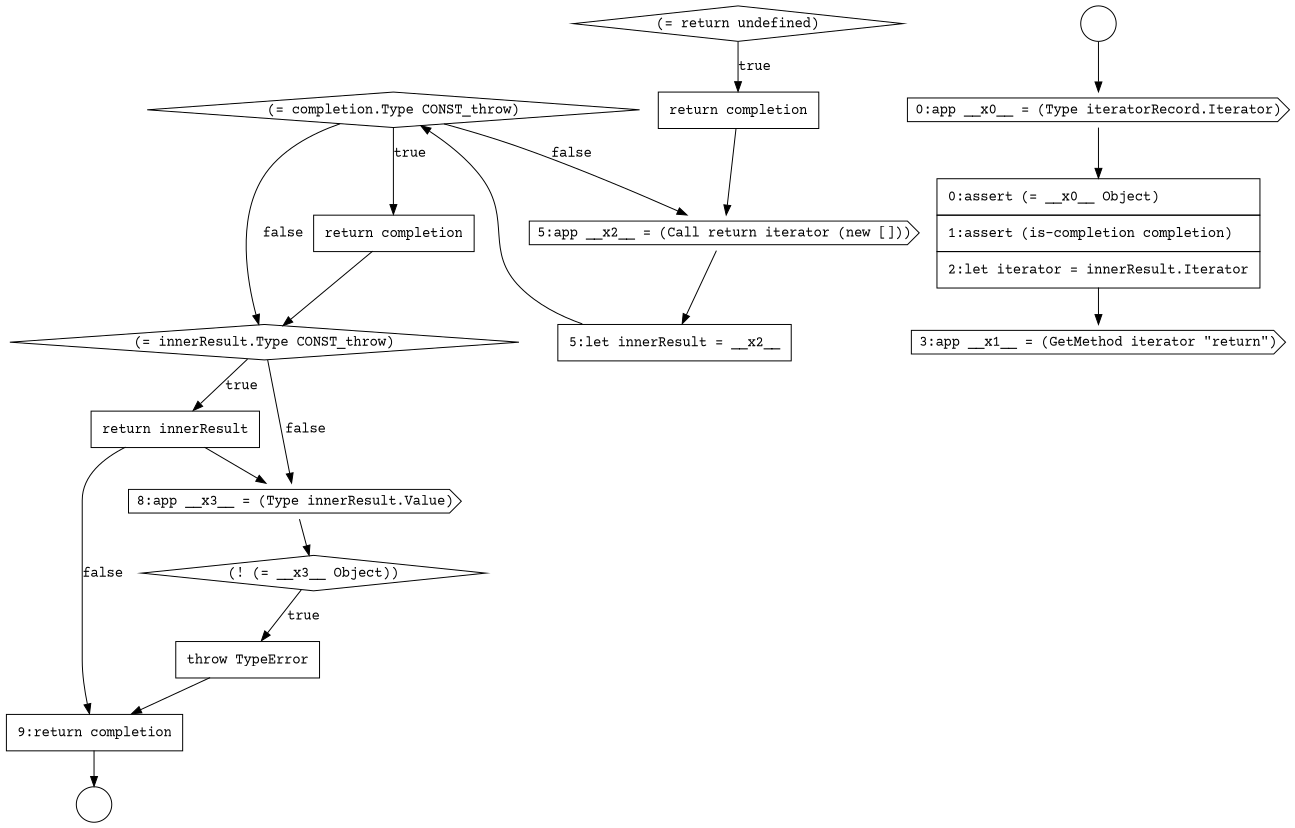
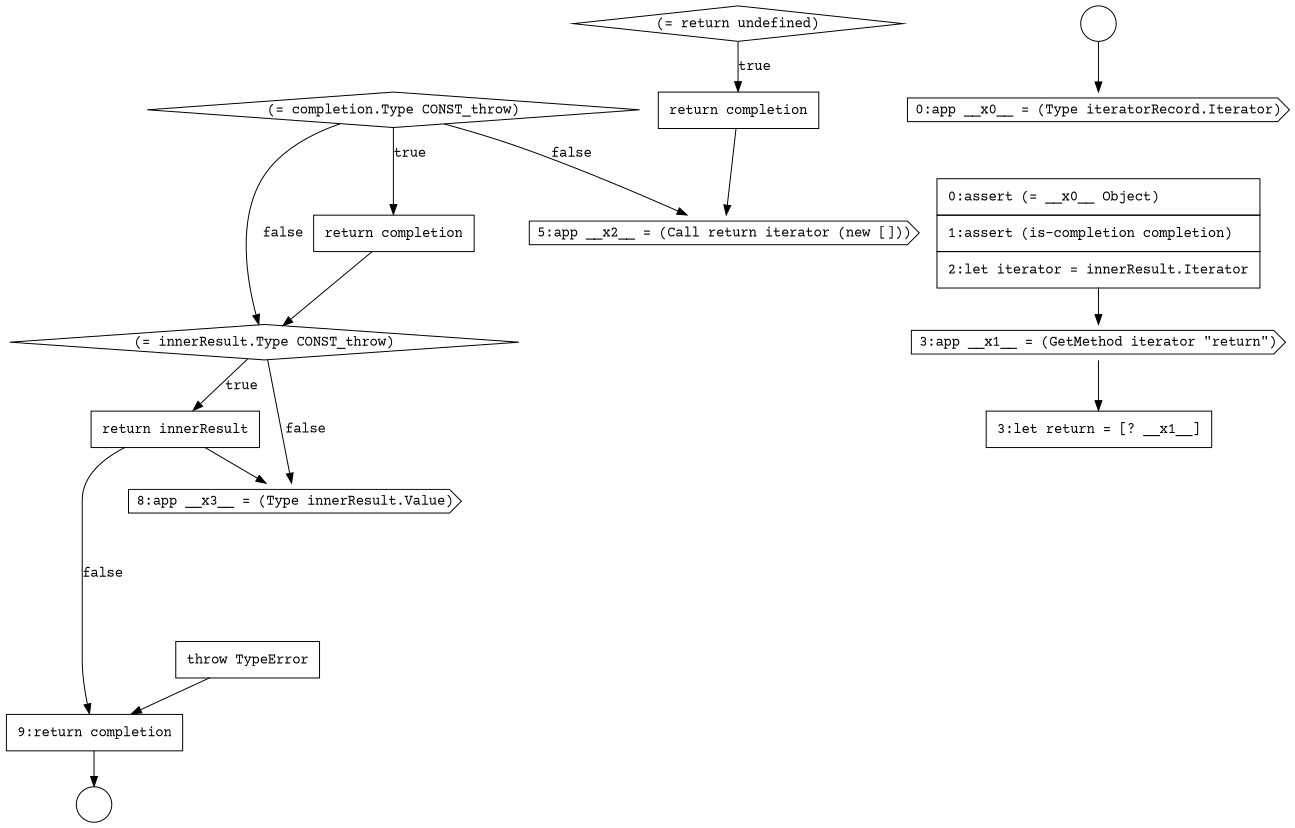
(1098, 148) -> none
(674, 342) -> none
none -> (1098, 429)
(314, 573) -> none
